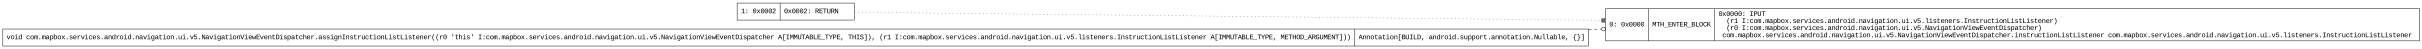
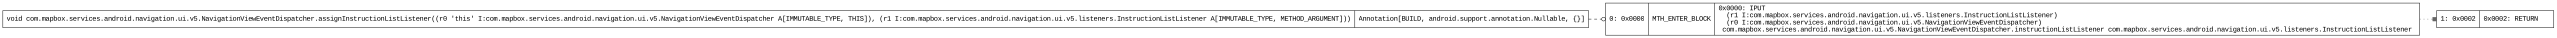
(1227, 16) -> (2426, 19)
